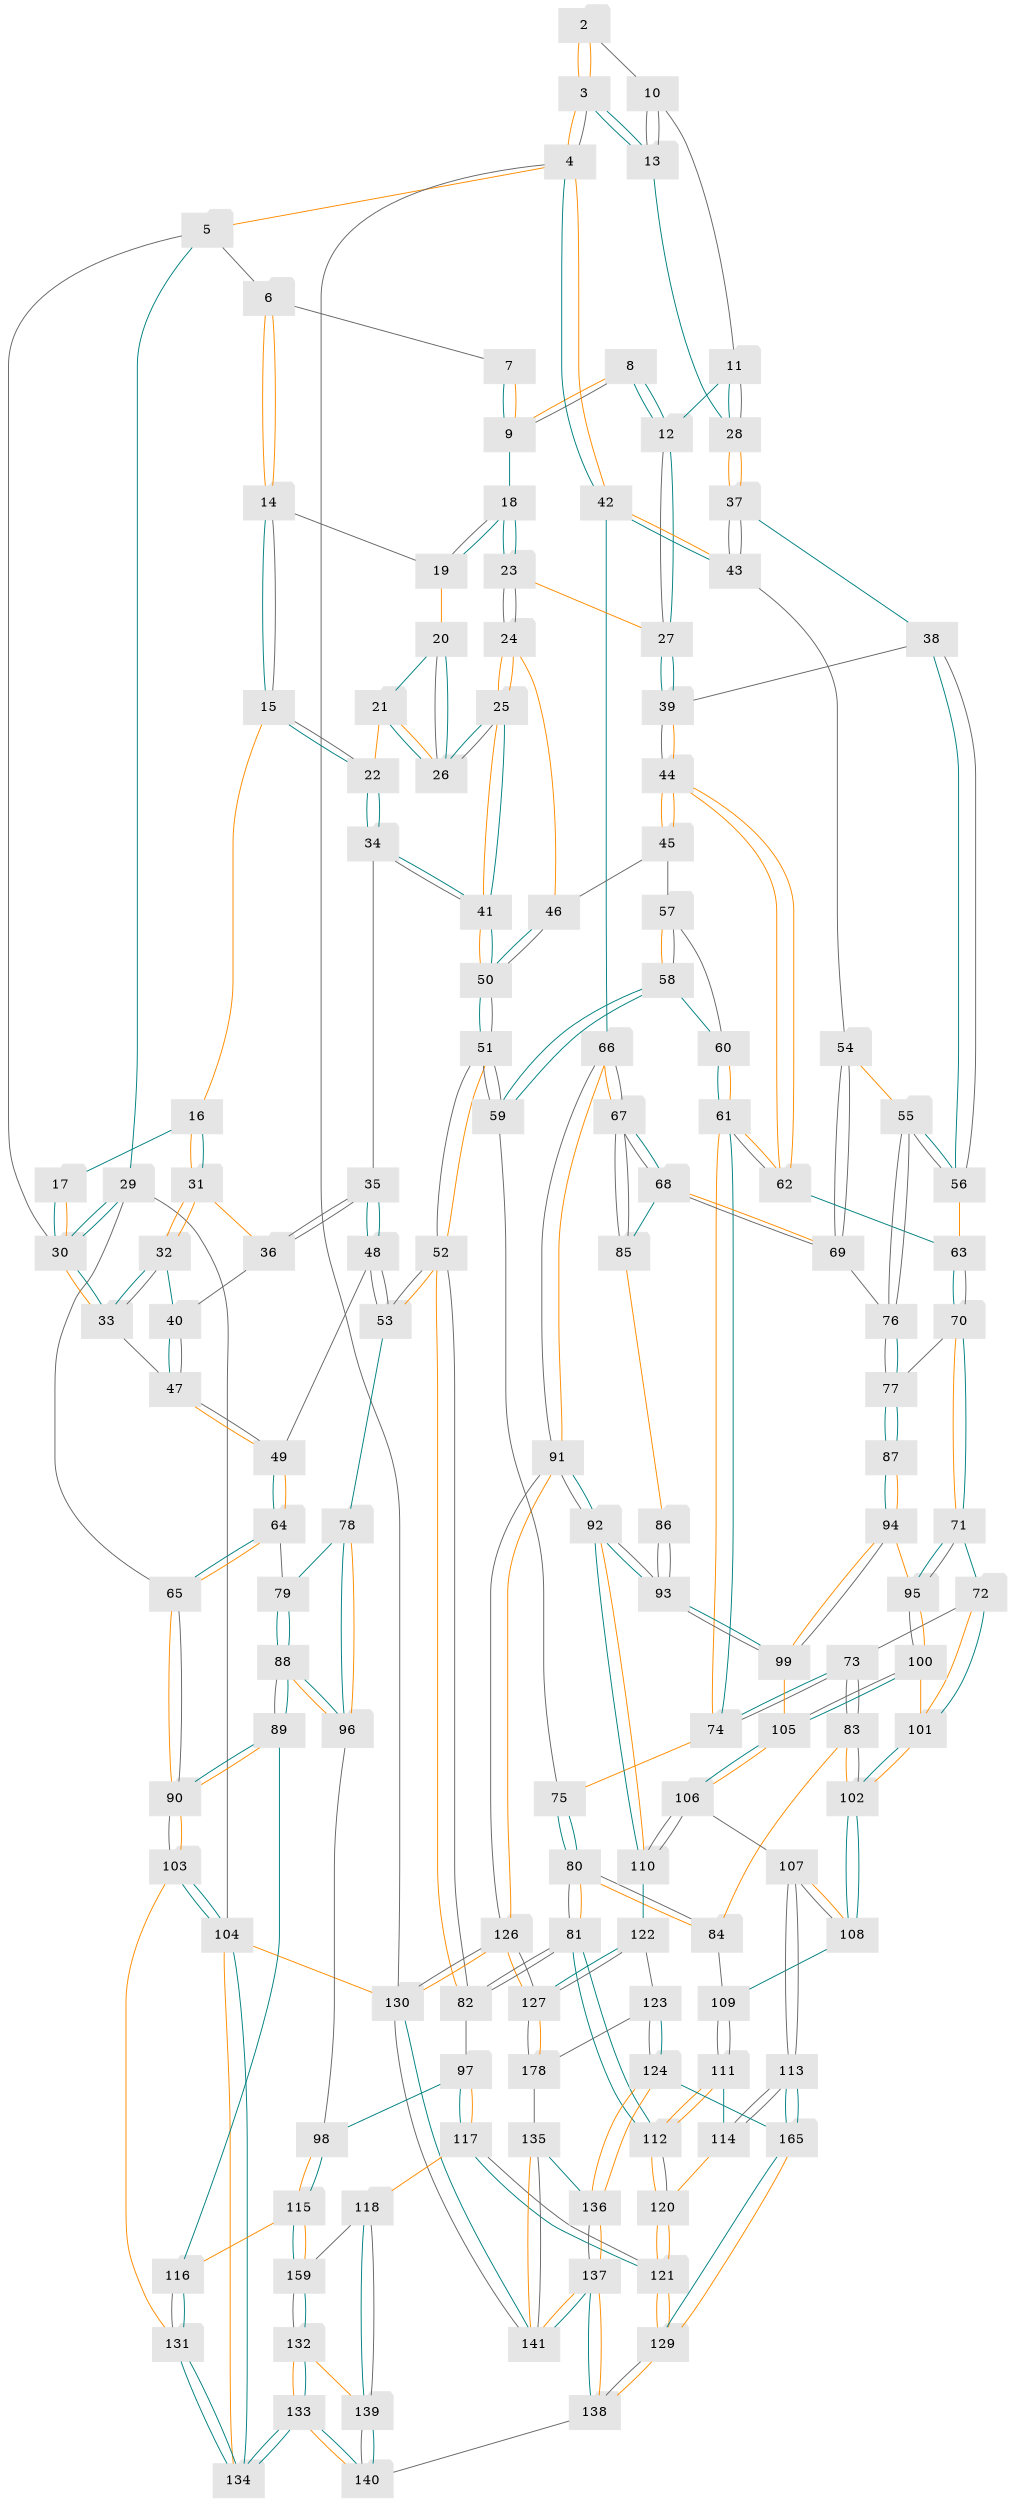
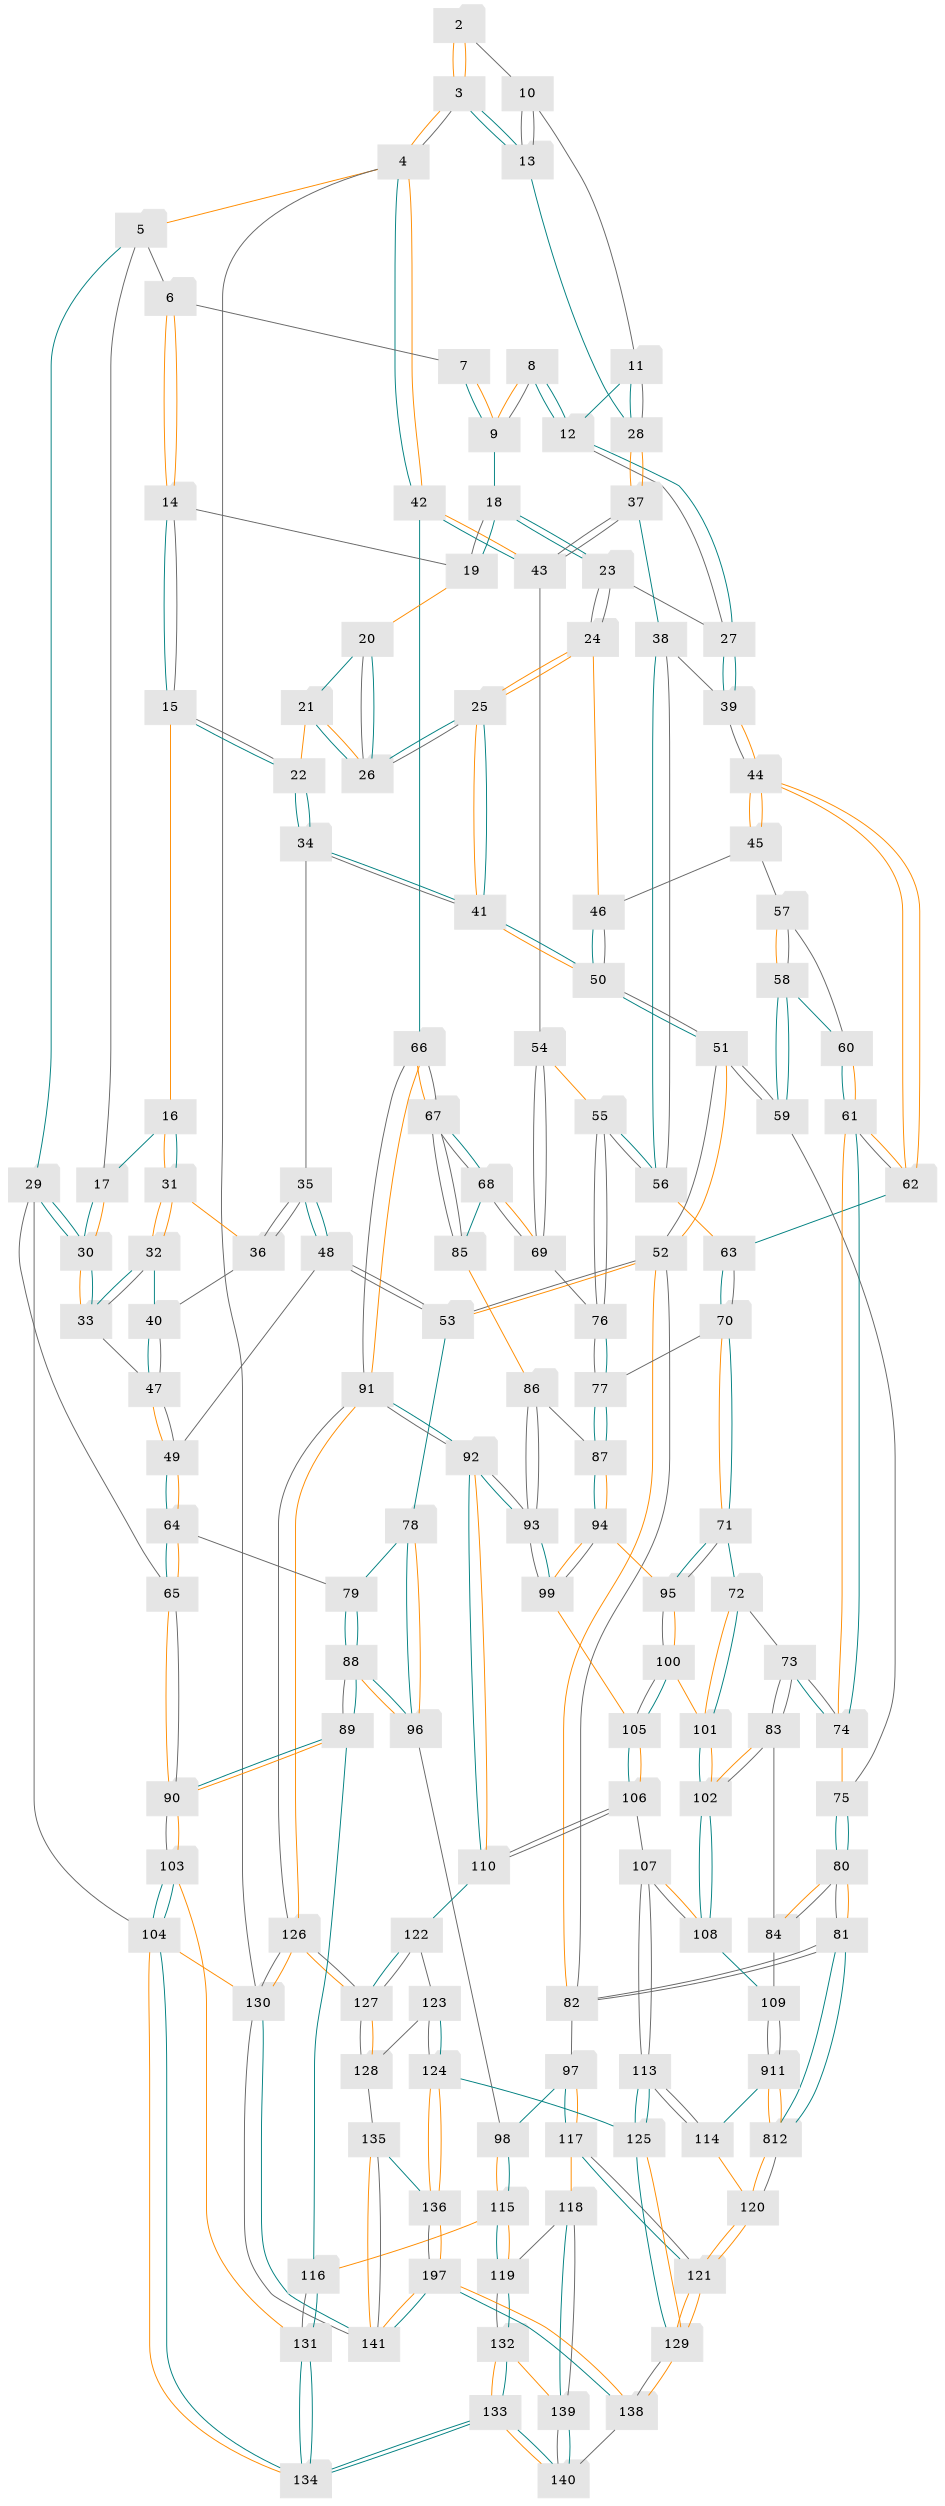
(588, 605) -> (669, 605)
(9, 689) -> (111, 706)
none -> (567, 1424)
(773, 1828) -> (774, 1833)
(534, 2072) -> (367, 2072)
(724, 2072) -> (774, 2072)
(655, 2140) -> (776, 2140)
(792, 2140) -> (639, 2140)
(299, 2276) -> (503, 2276)
(595, 2276) -> (435, 2276)
